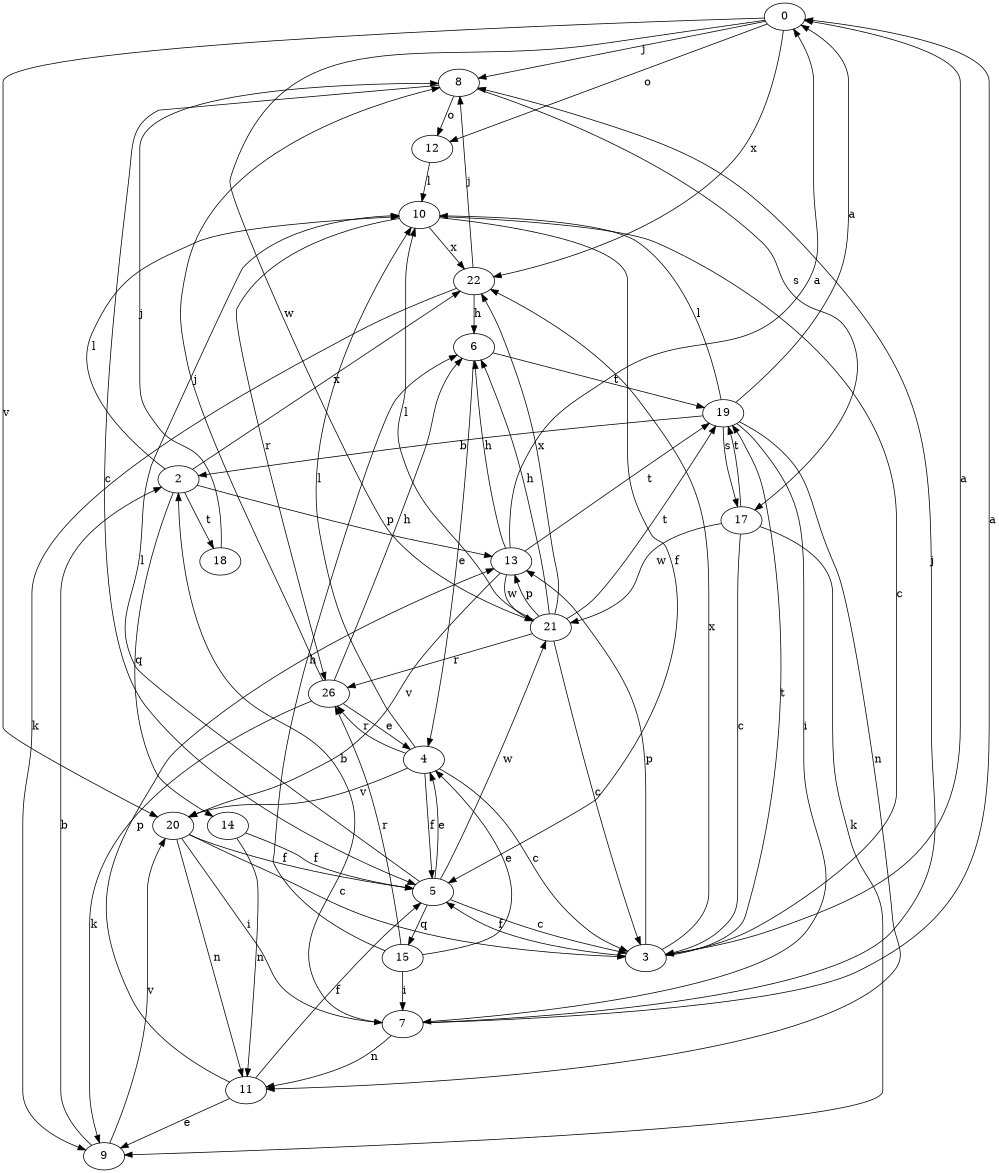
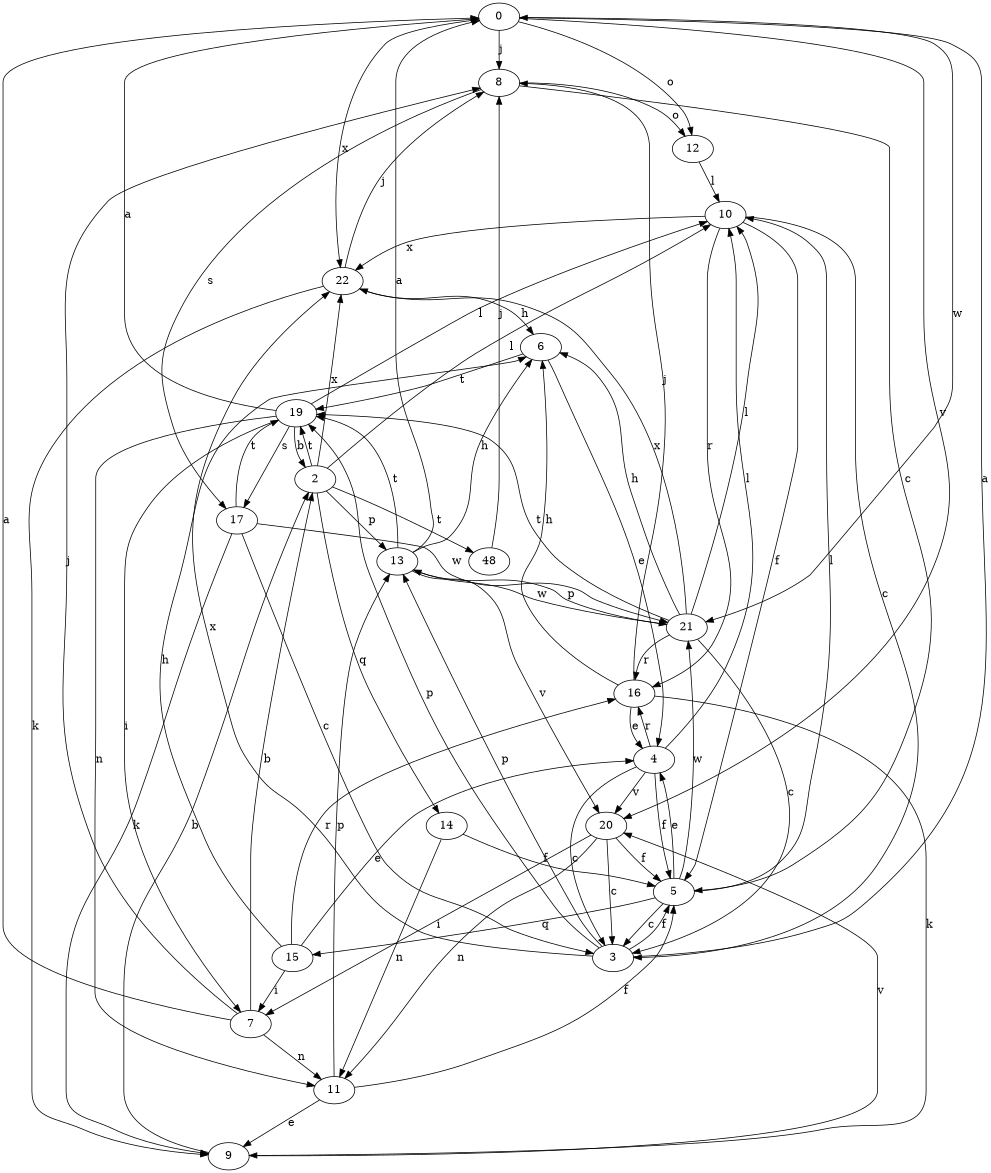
none -> (307, 450)
(220, 561) -> (489, 561)
(329, 694) -> (634, 694)
(783, 694) -> (430, 694)
